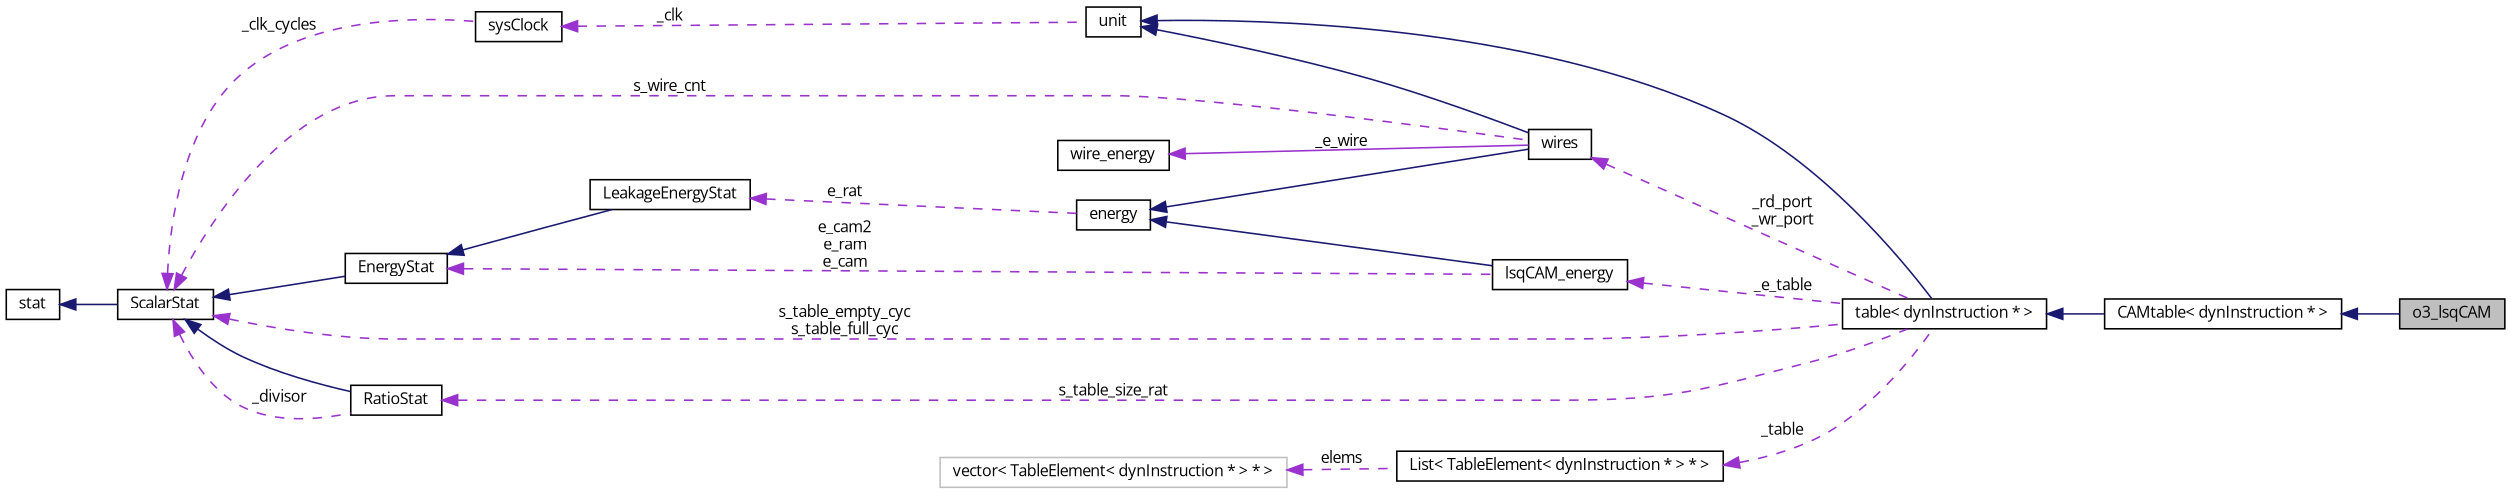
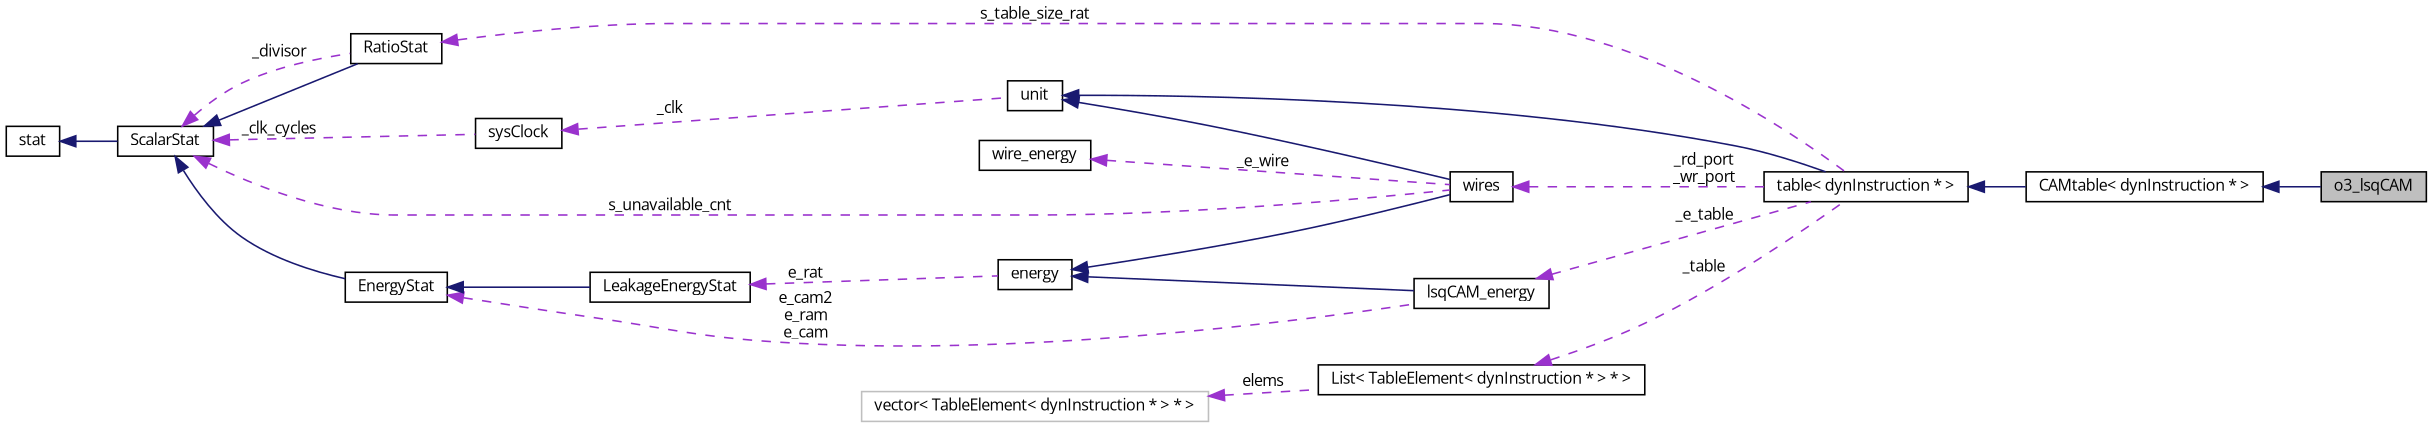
(670, 87) -> (670, 206)
(1357, 149) -> (1278, 172)
(1035, 339) -> none
